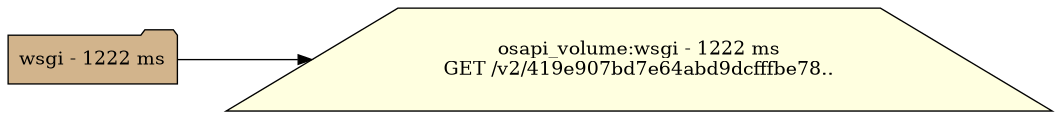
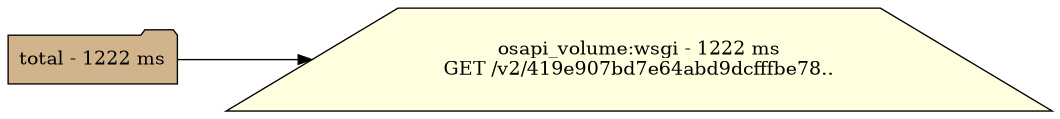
(93, 60) -> (93, 60)
